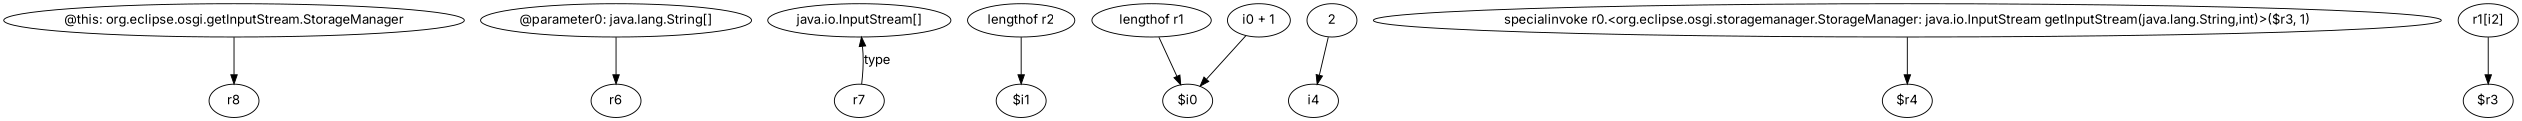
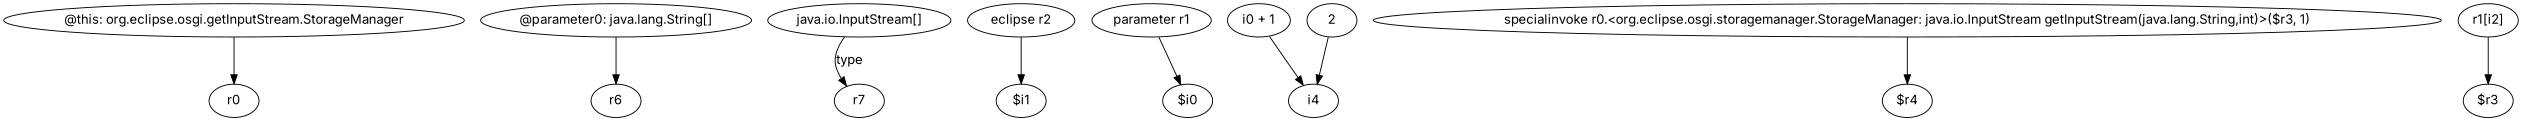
(1021, 20) -> (1021, 20)
(1152, 20) -> (1152, 20)
(1226, 57) -> (1284, 57)
(863, 65) -> (835, 57)
(234, 101) -> (234, 101)
